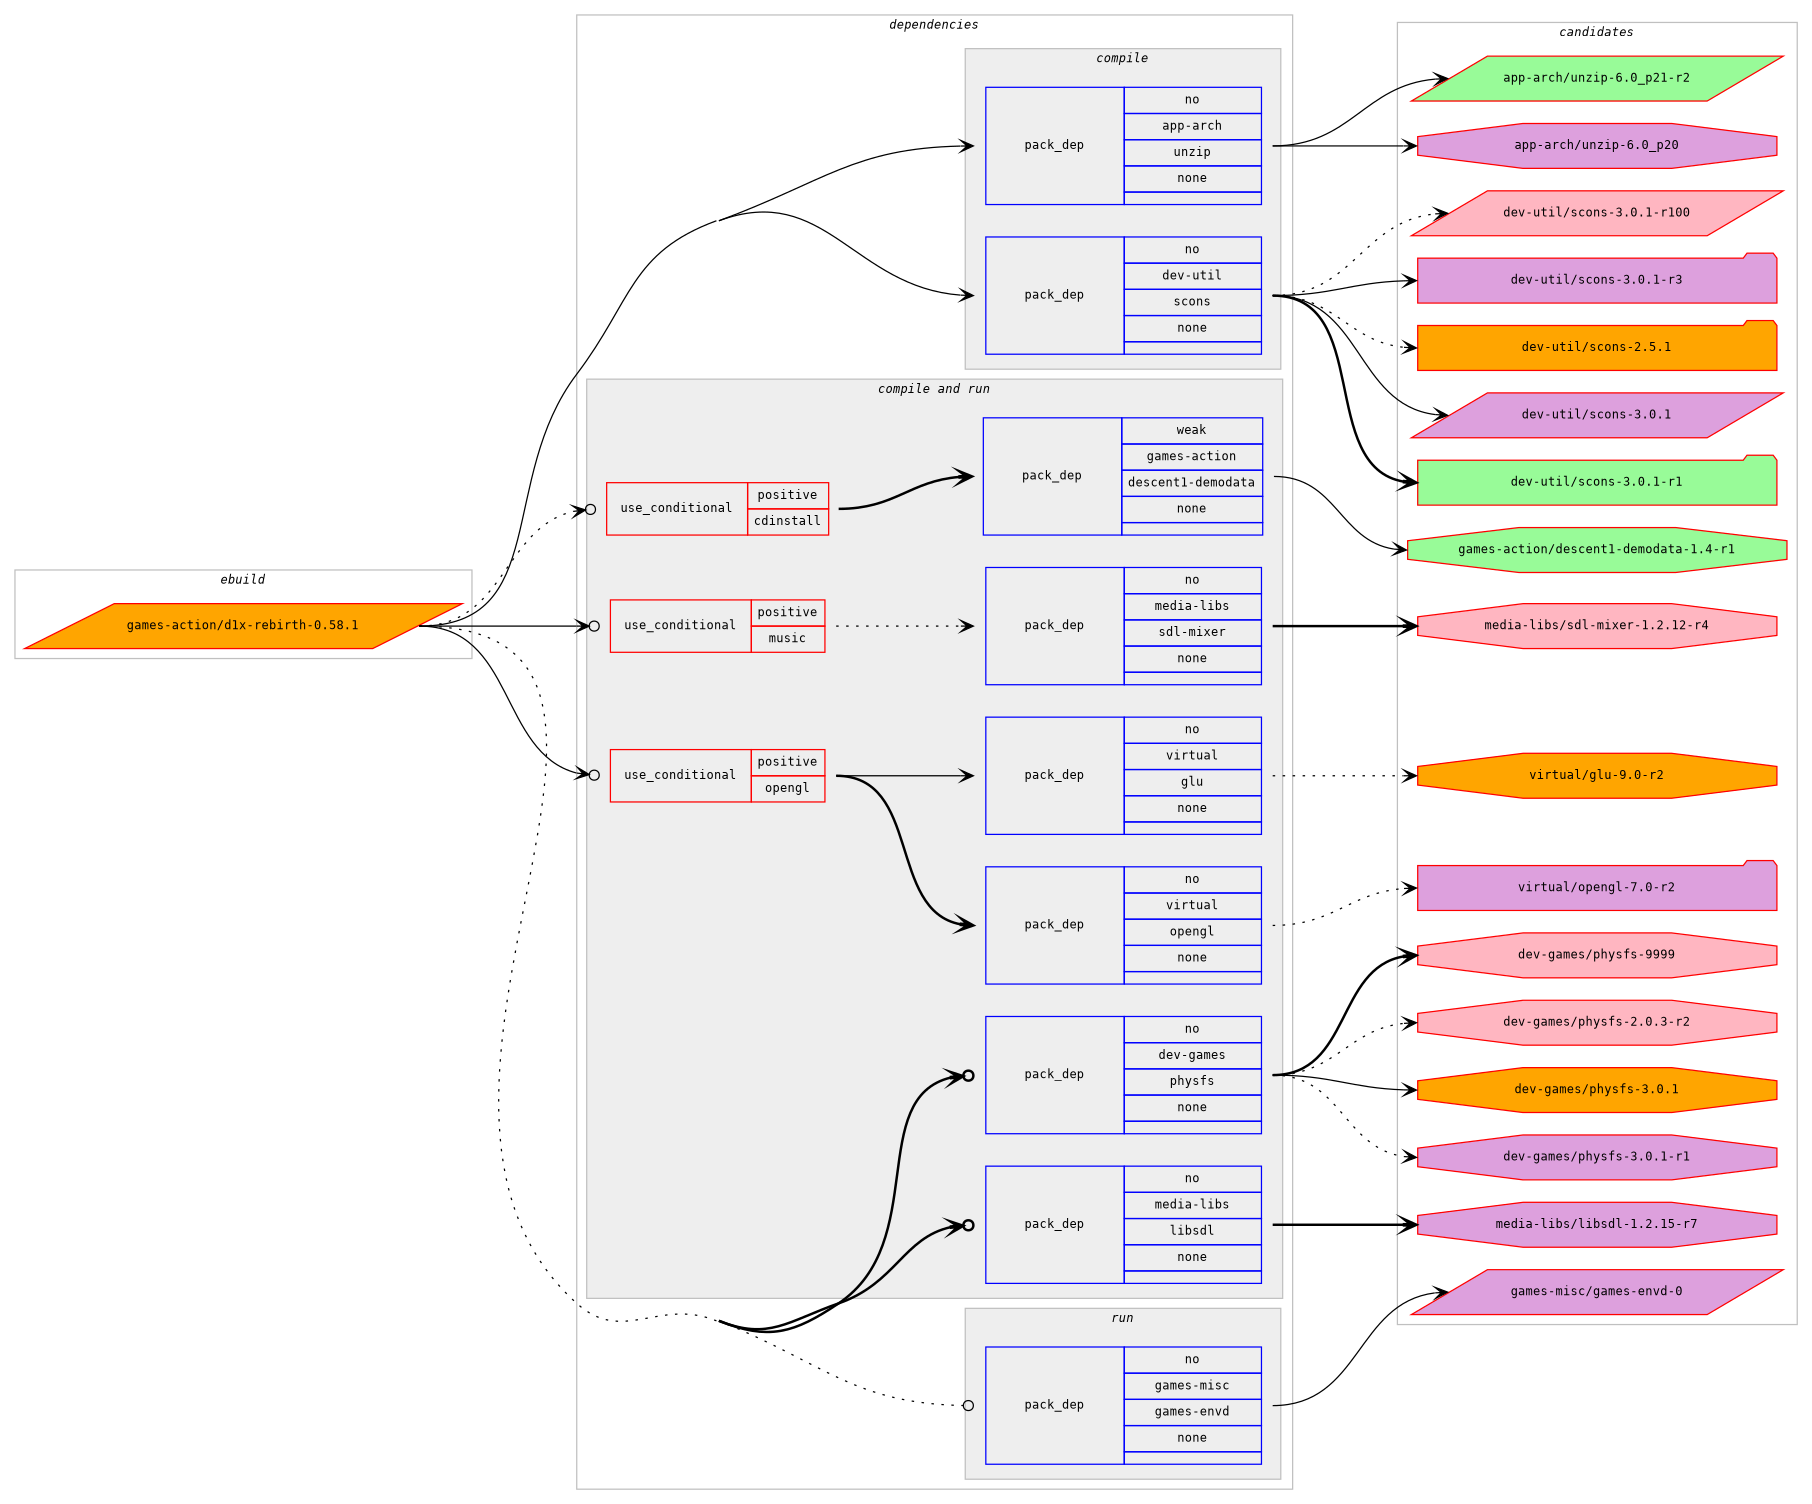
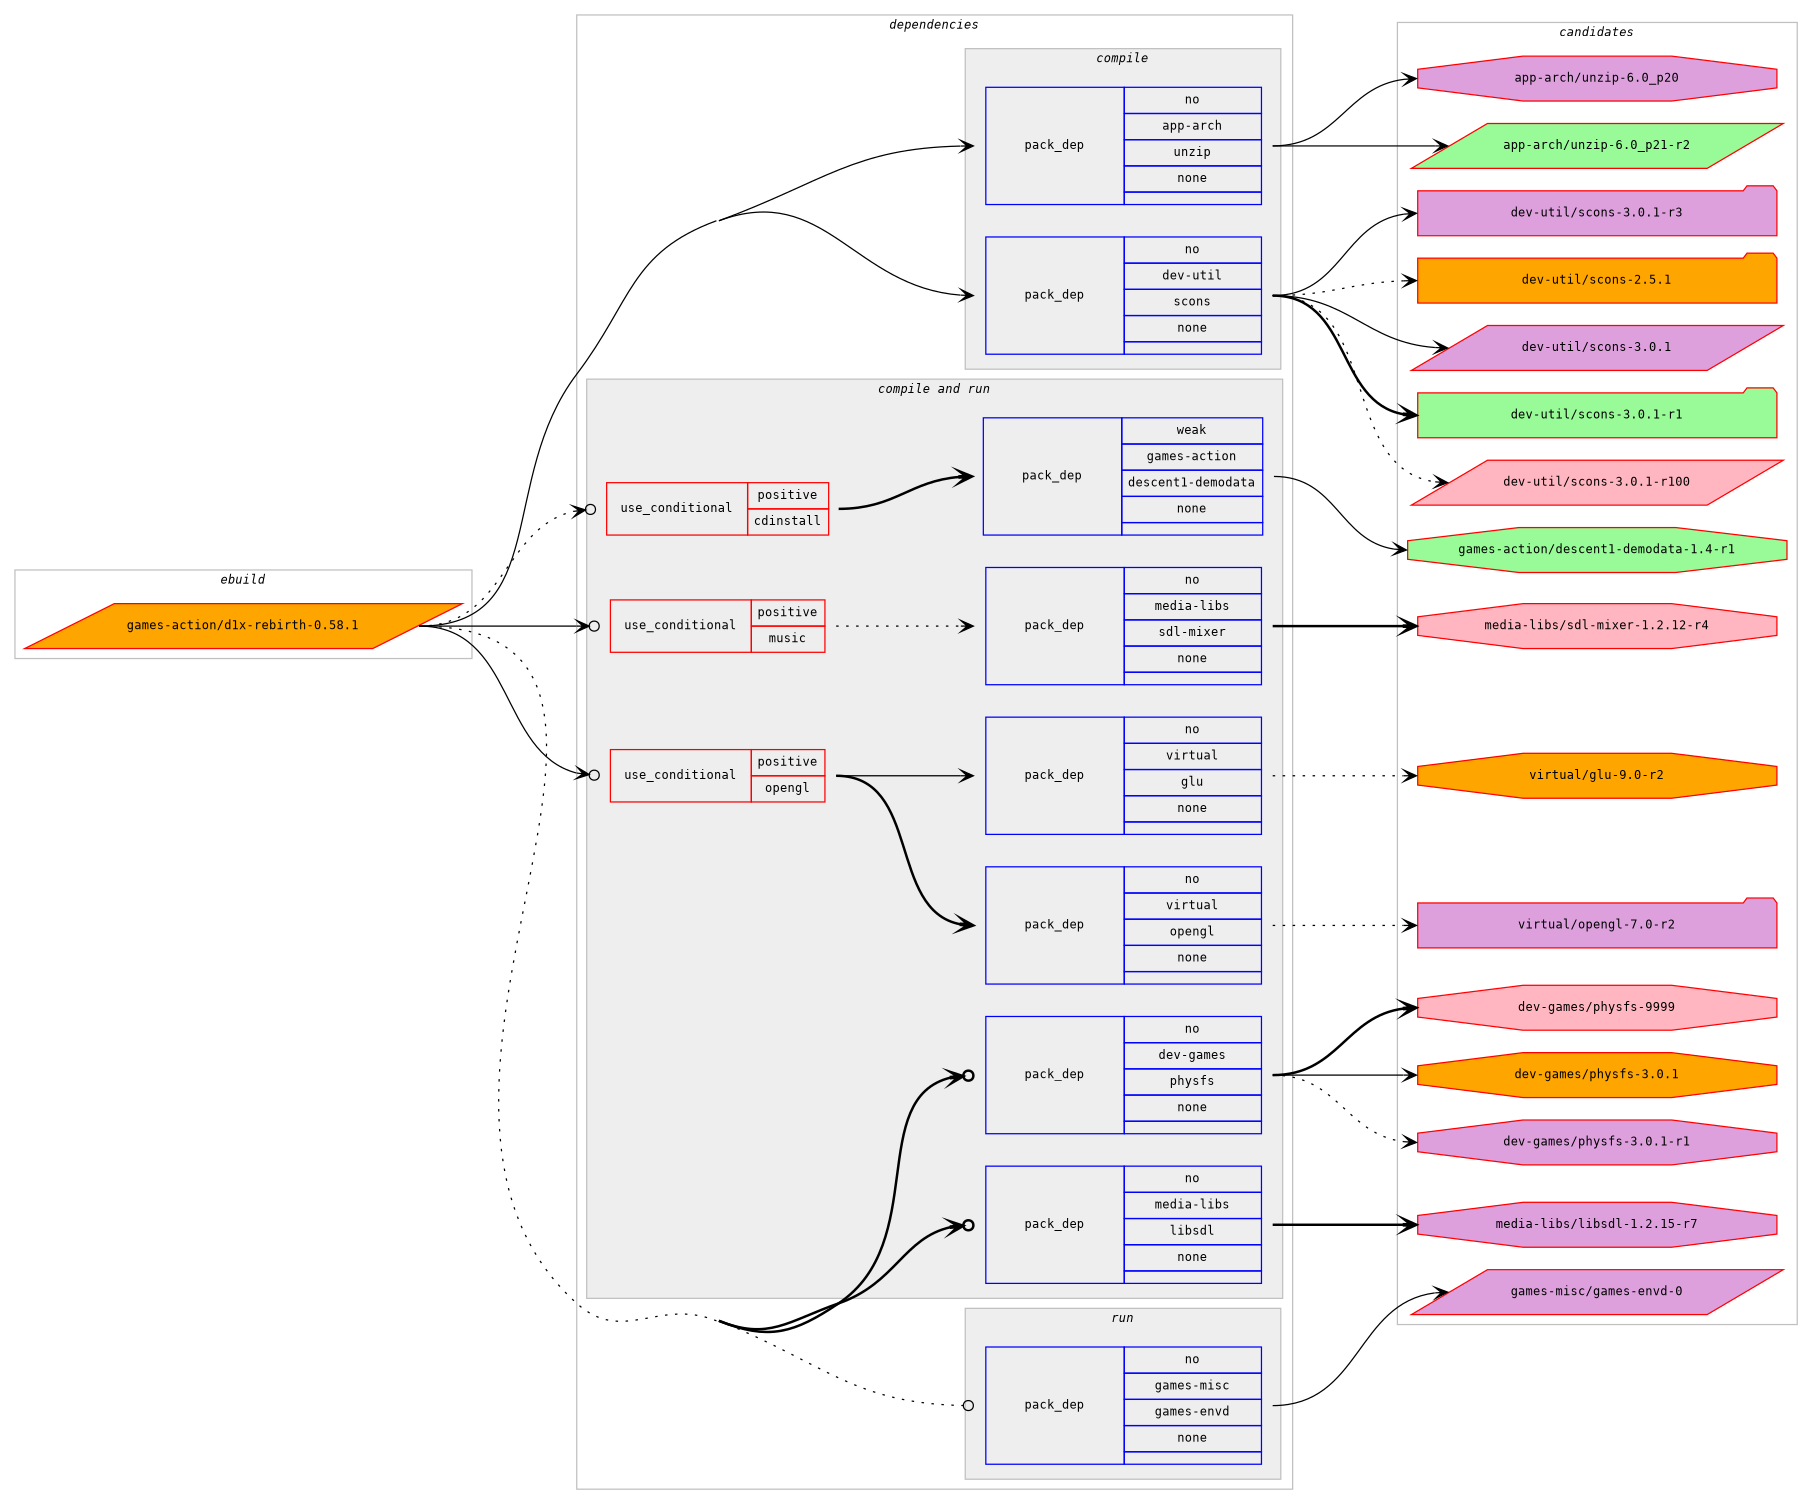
(1597, 1023) -> none
